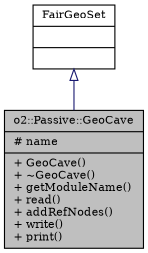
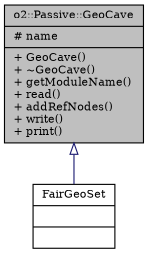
(74, 95) -> (74, 169)
